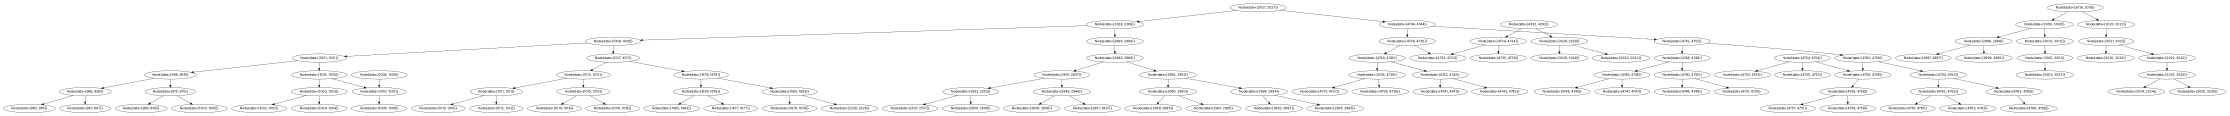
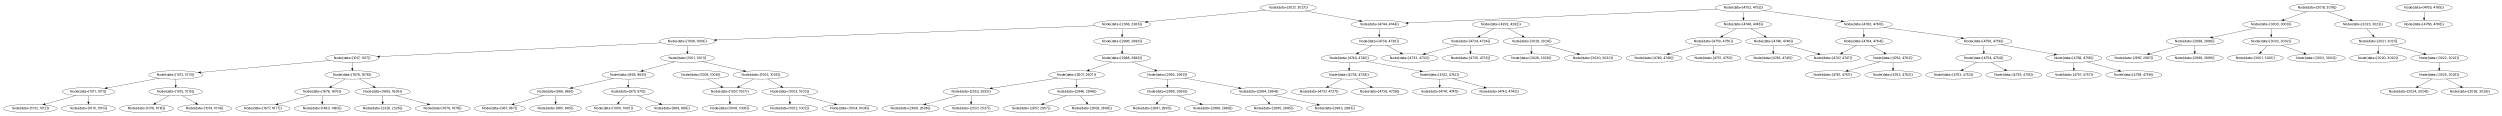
(1538, 33) -> (1563, 16)
(2045, 65) -> (2293, 49)
(1831, 66) -> (1984, 49)
(1975, 83) -> (1850, 49)
